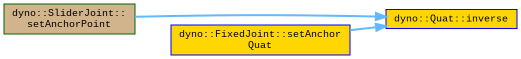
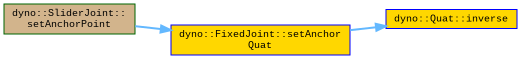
(255, 15) -> (148, 28)
